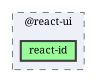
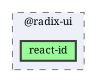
(48, 22) -> (48, 22)
